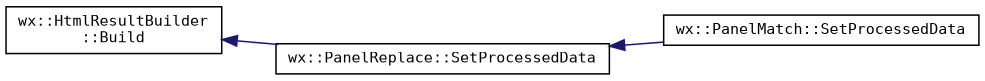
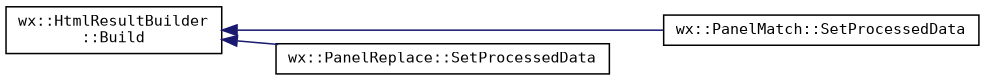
(644, 44) -> (450, 30)
